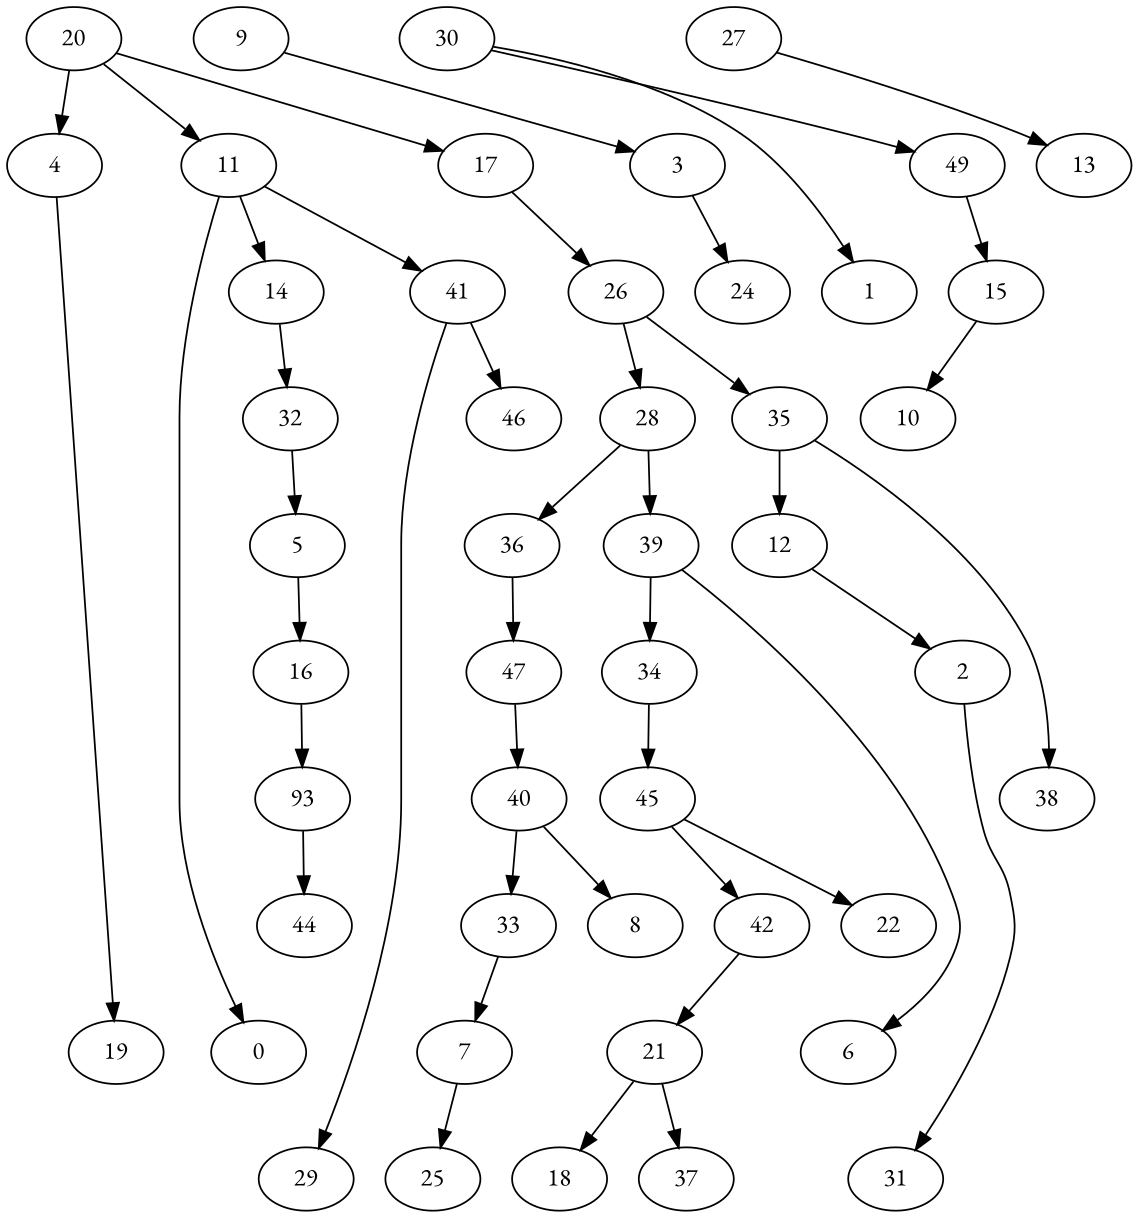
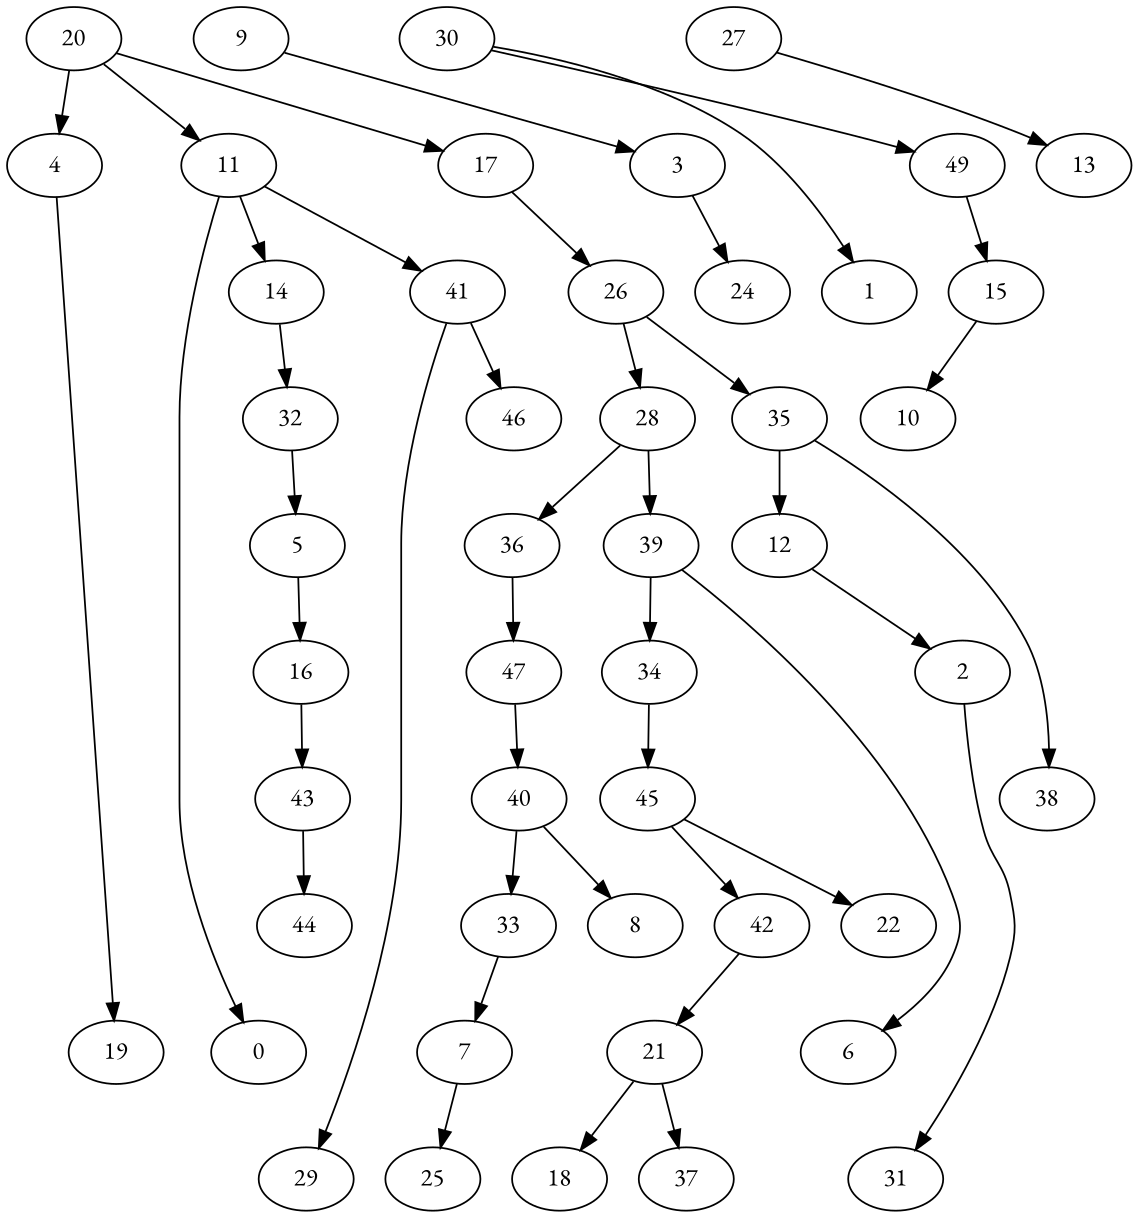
(303, 799) -> (303, 799)
